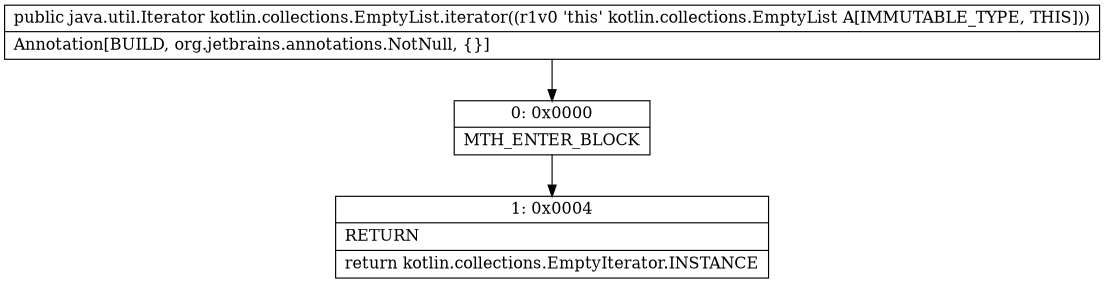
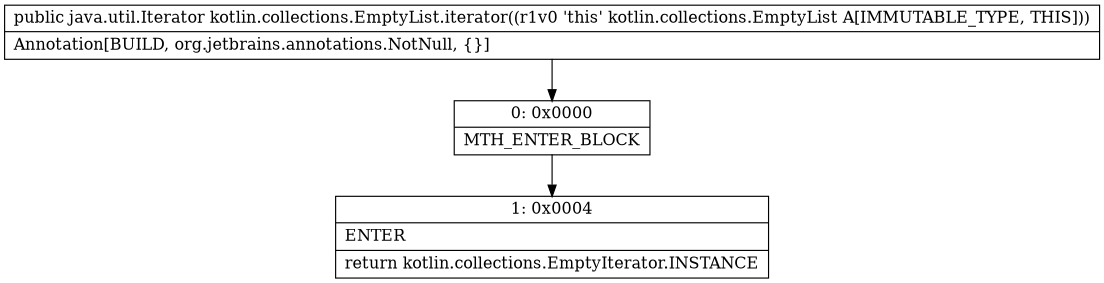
(382, 236) -> (375, 236)
